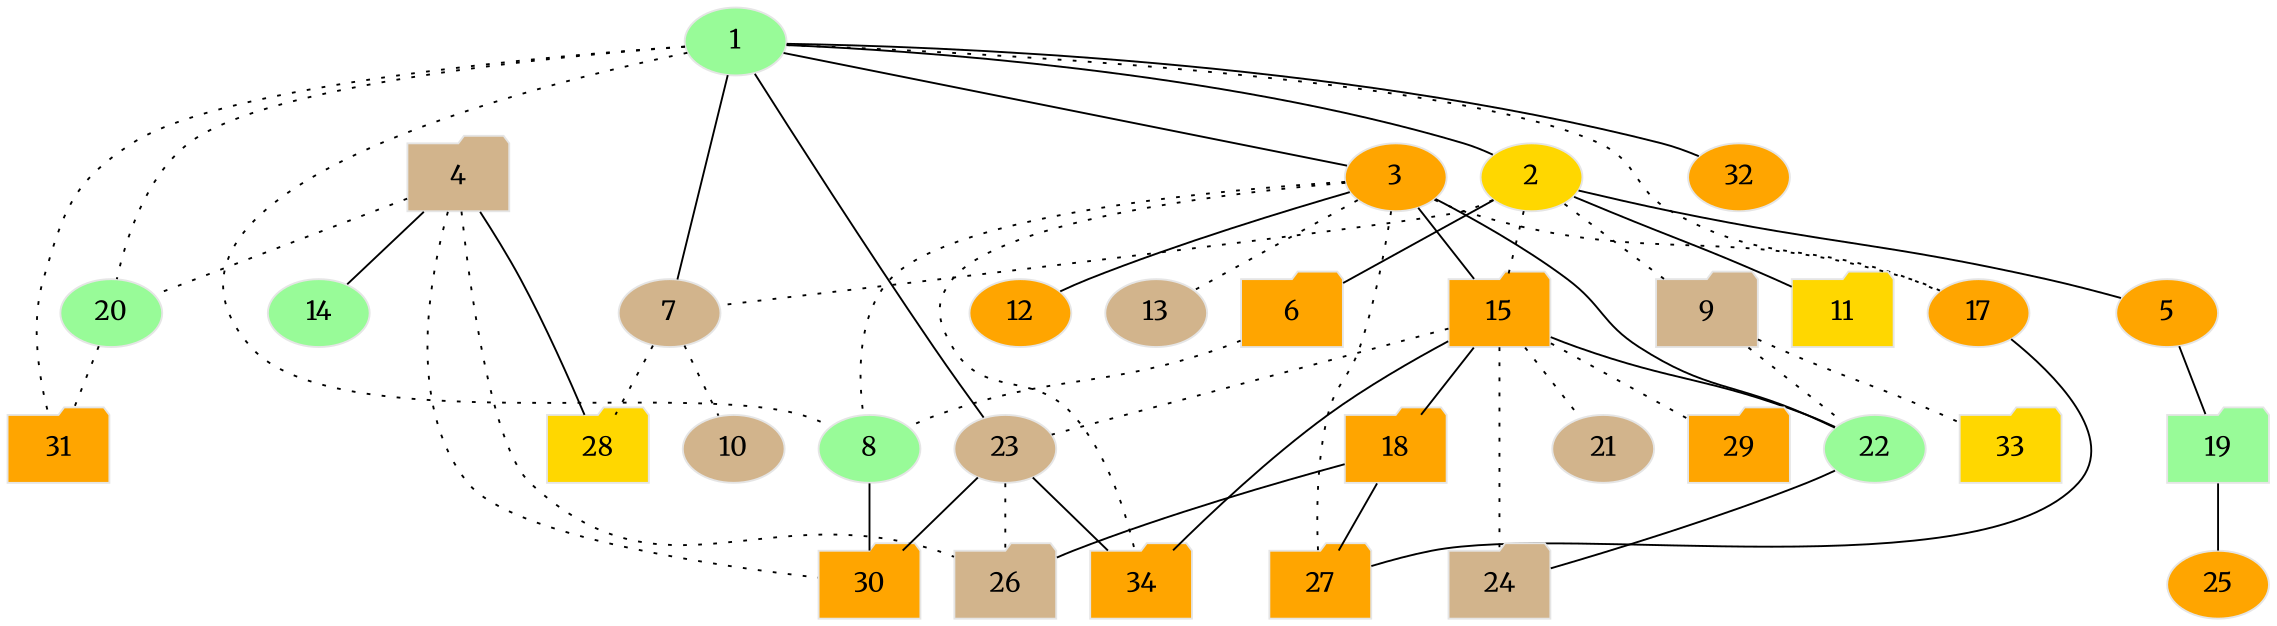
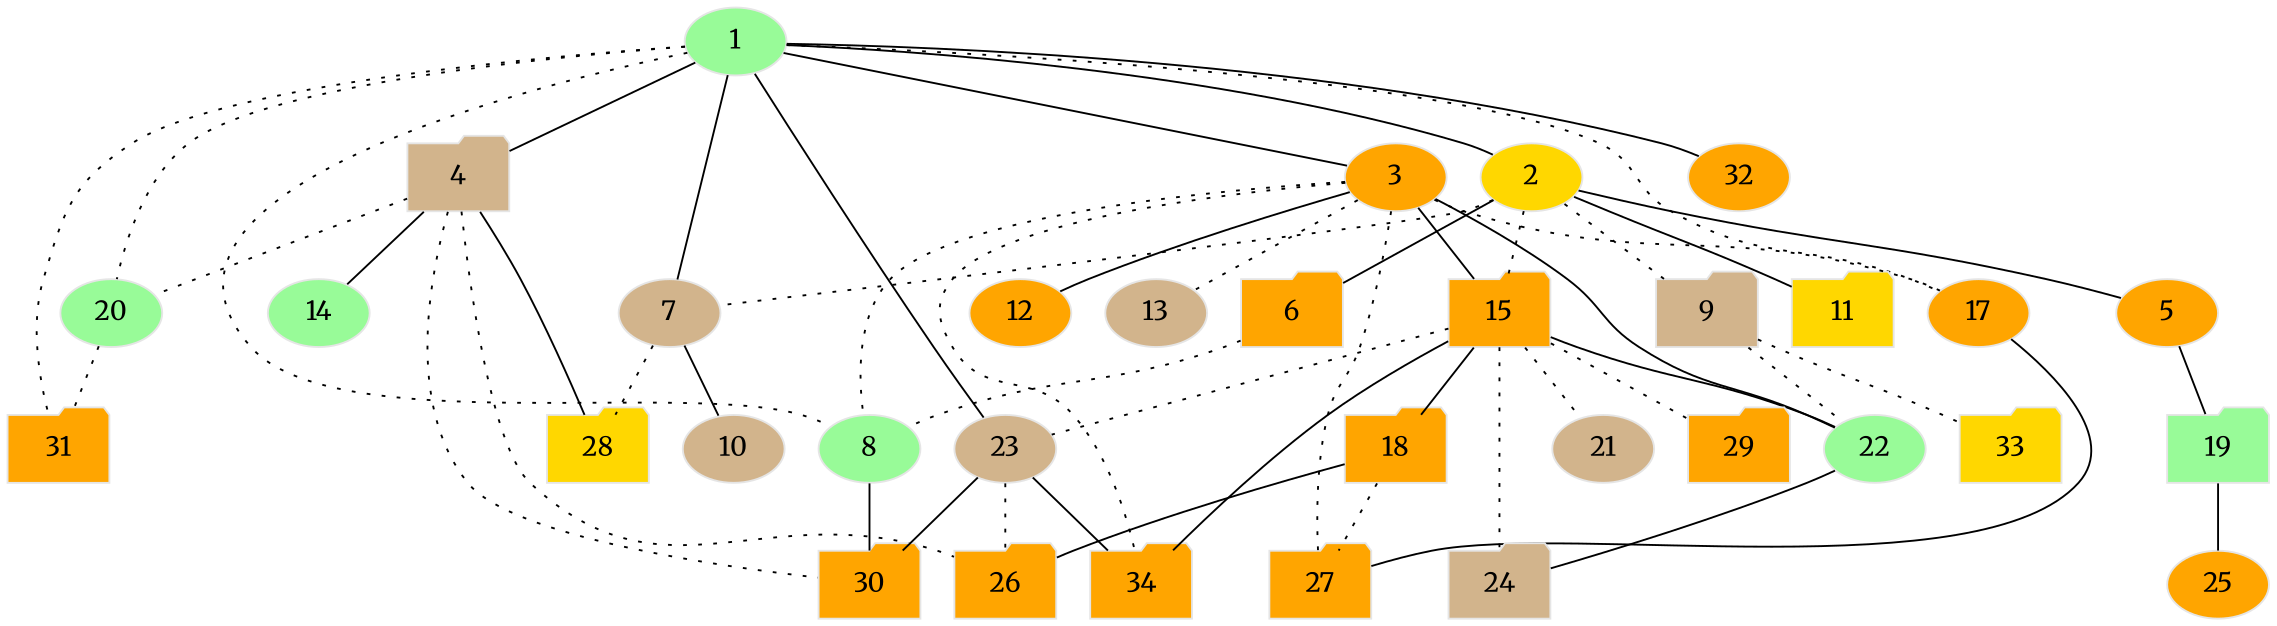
none -> (602, 107)
(701, 381) -> (701, 381)
(1358, 517) -> (1358, 517)
(1005, 585) -> (1005, 585)
